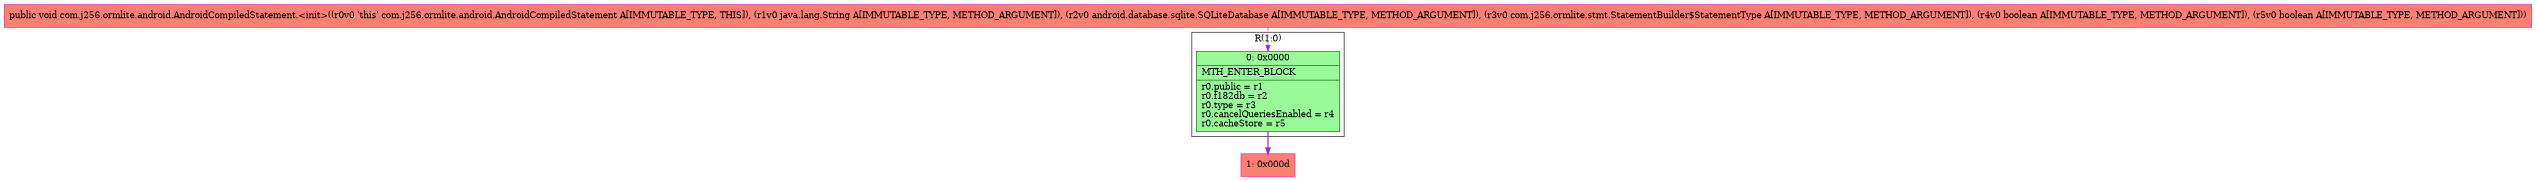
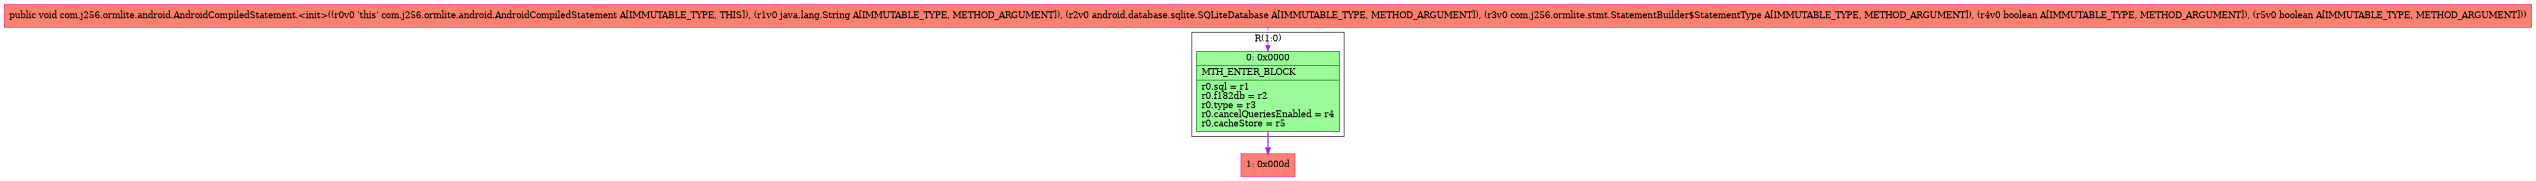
(1232, 87) -> (1226, 87)
